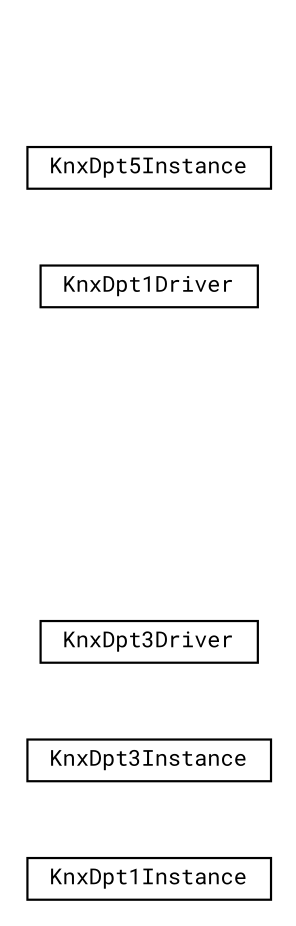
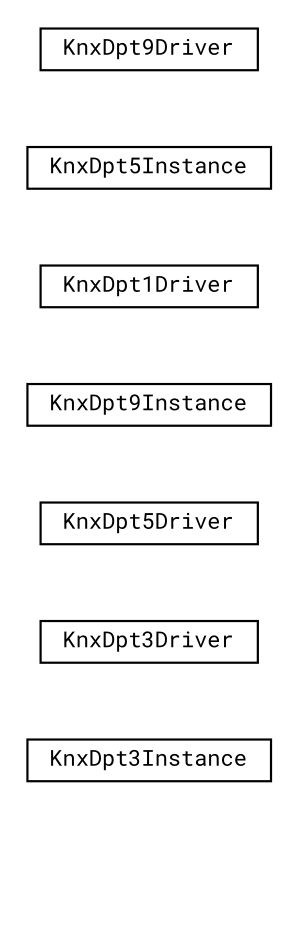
none -> (148, 48)
none -> (148, 404)
none -> (148, 522)
(148, 878) -> none
